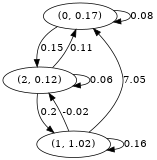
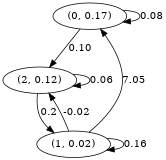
(52, 48) -> (80, 48)
(64, 53) -> none
(74, 144) -> (74, 144)
